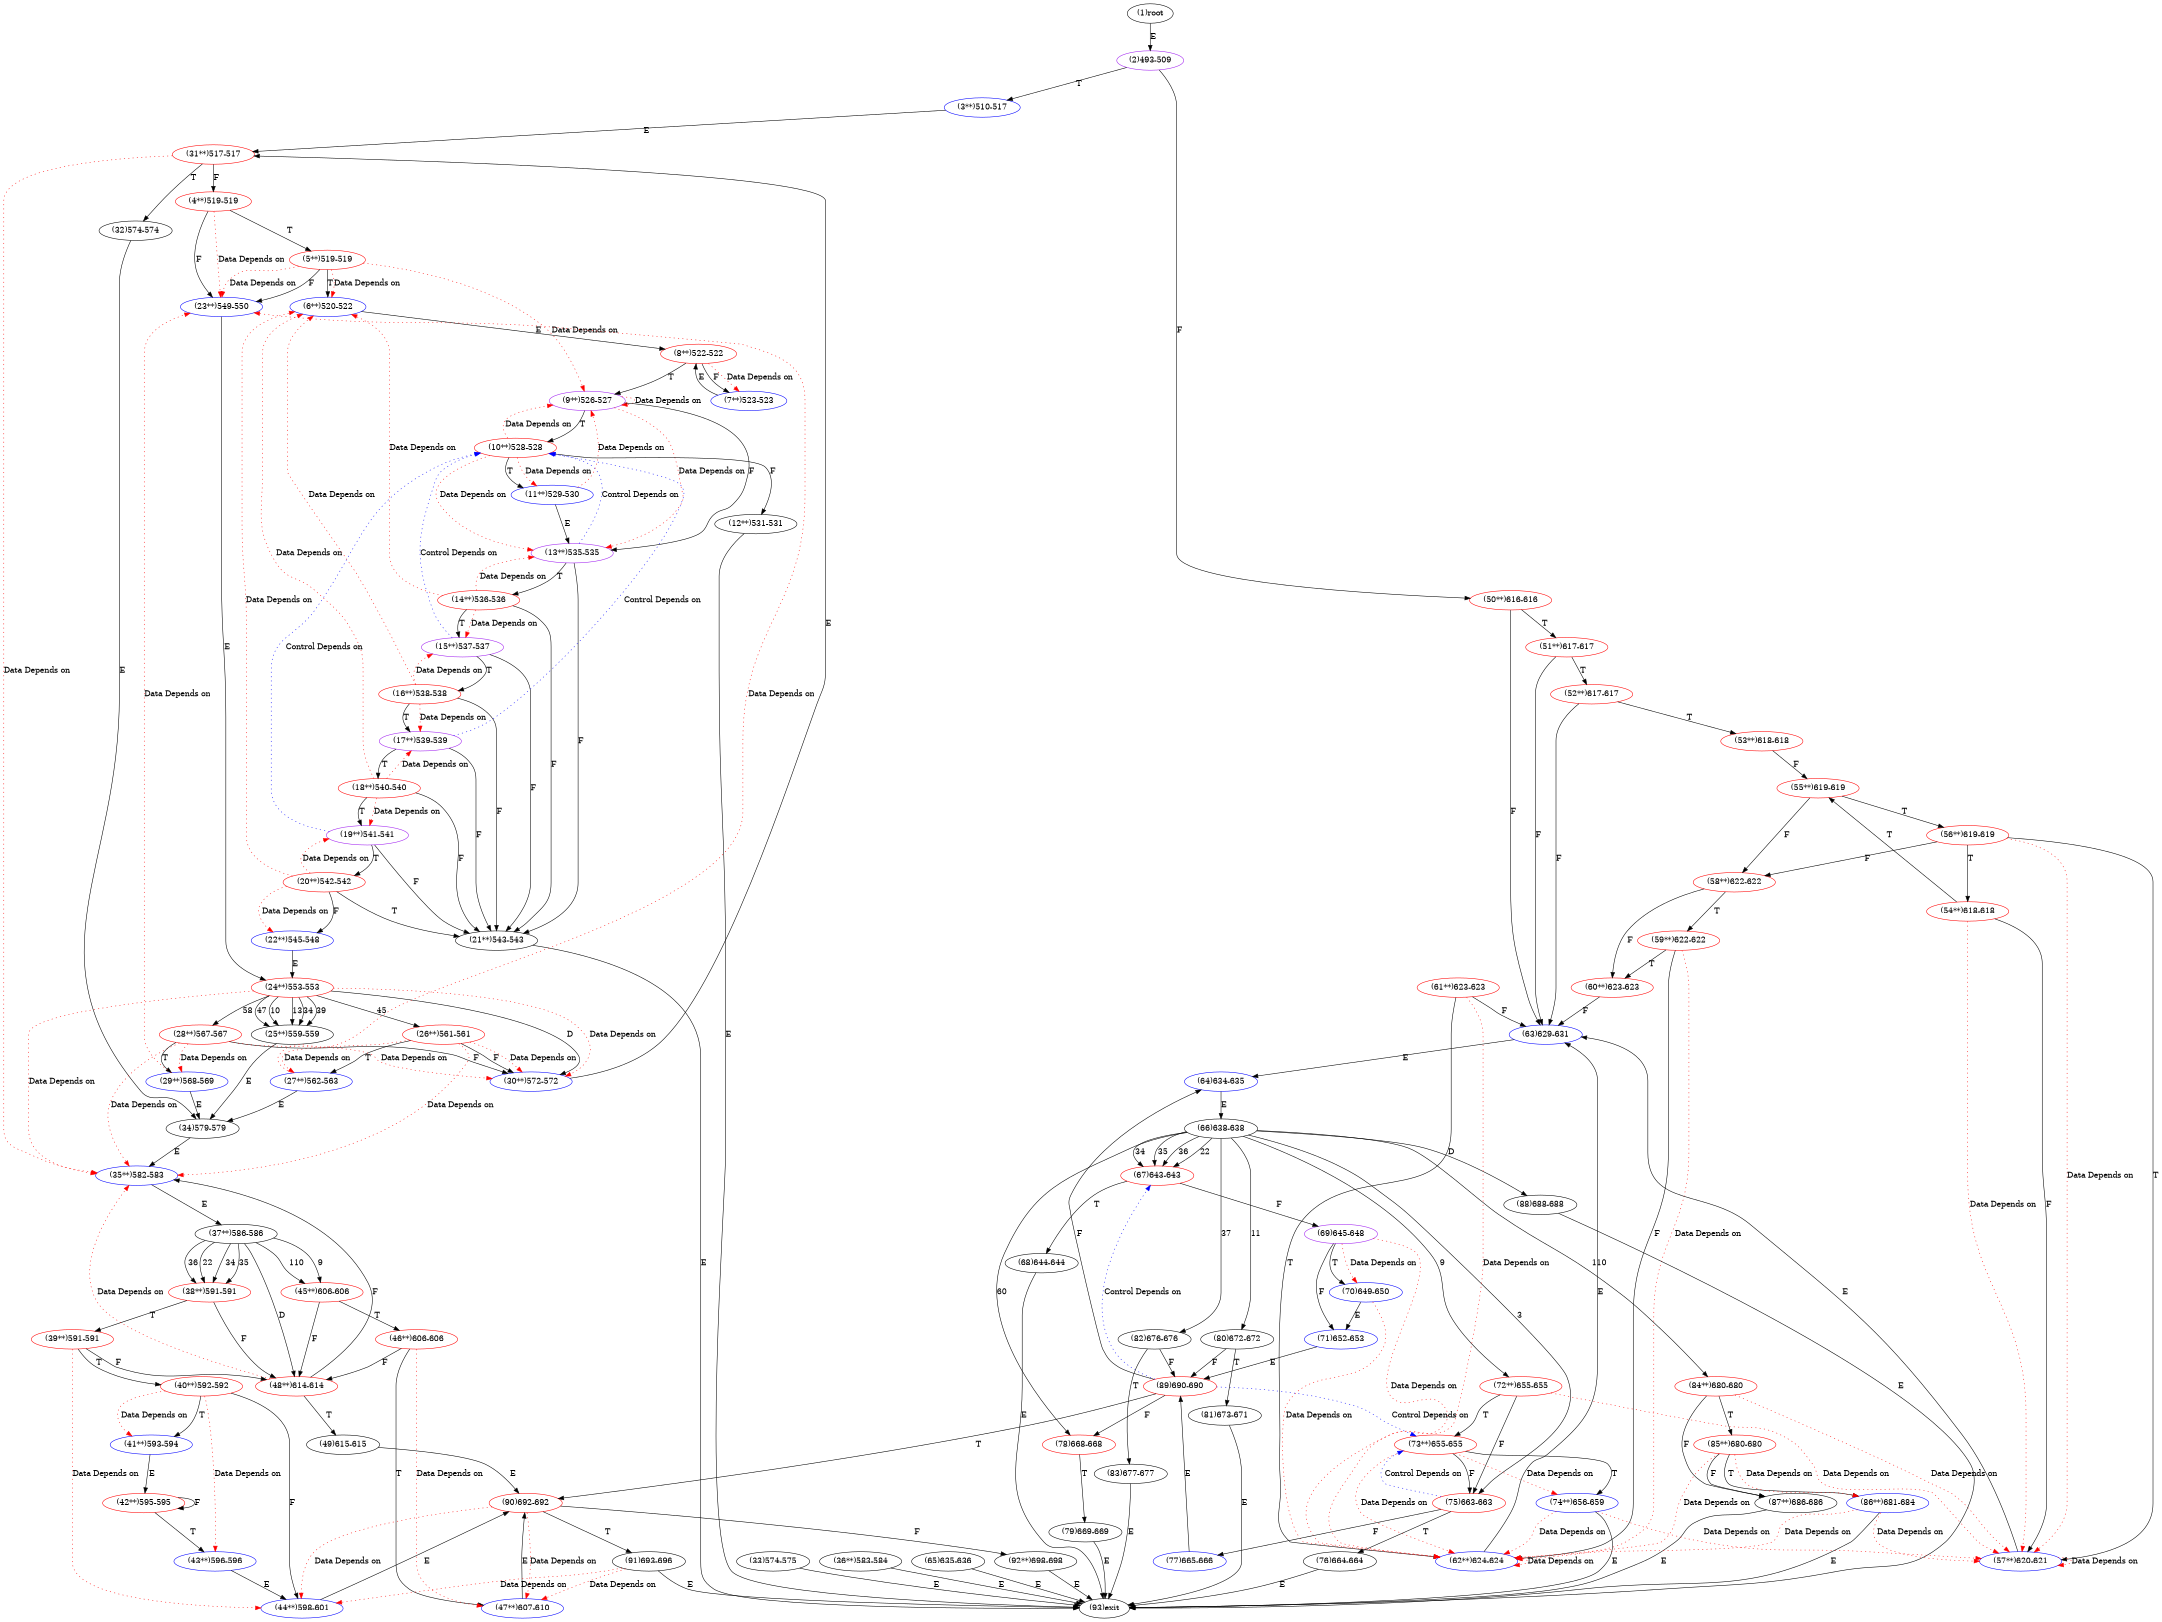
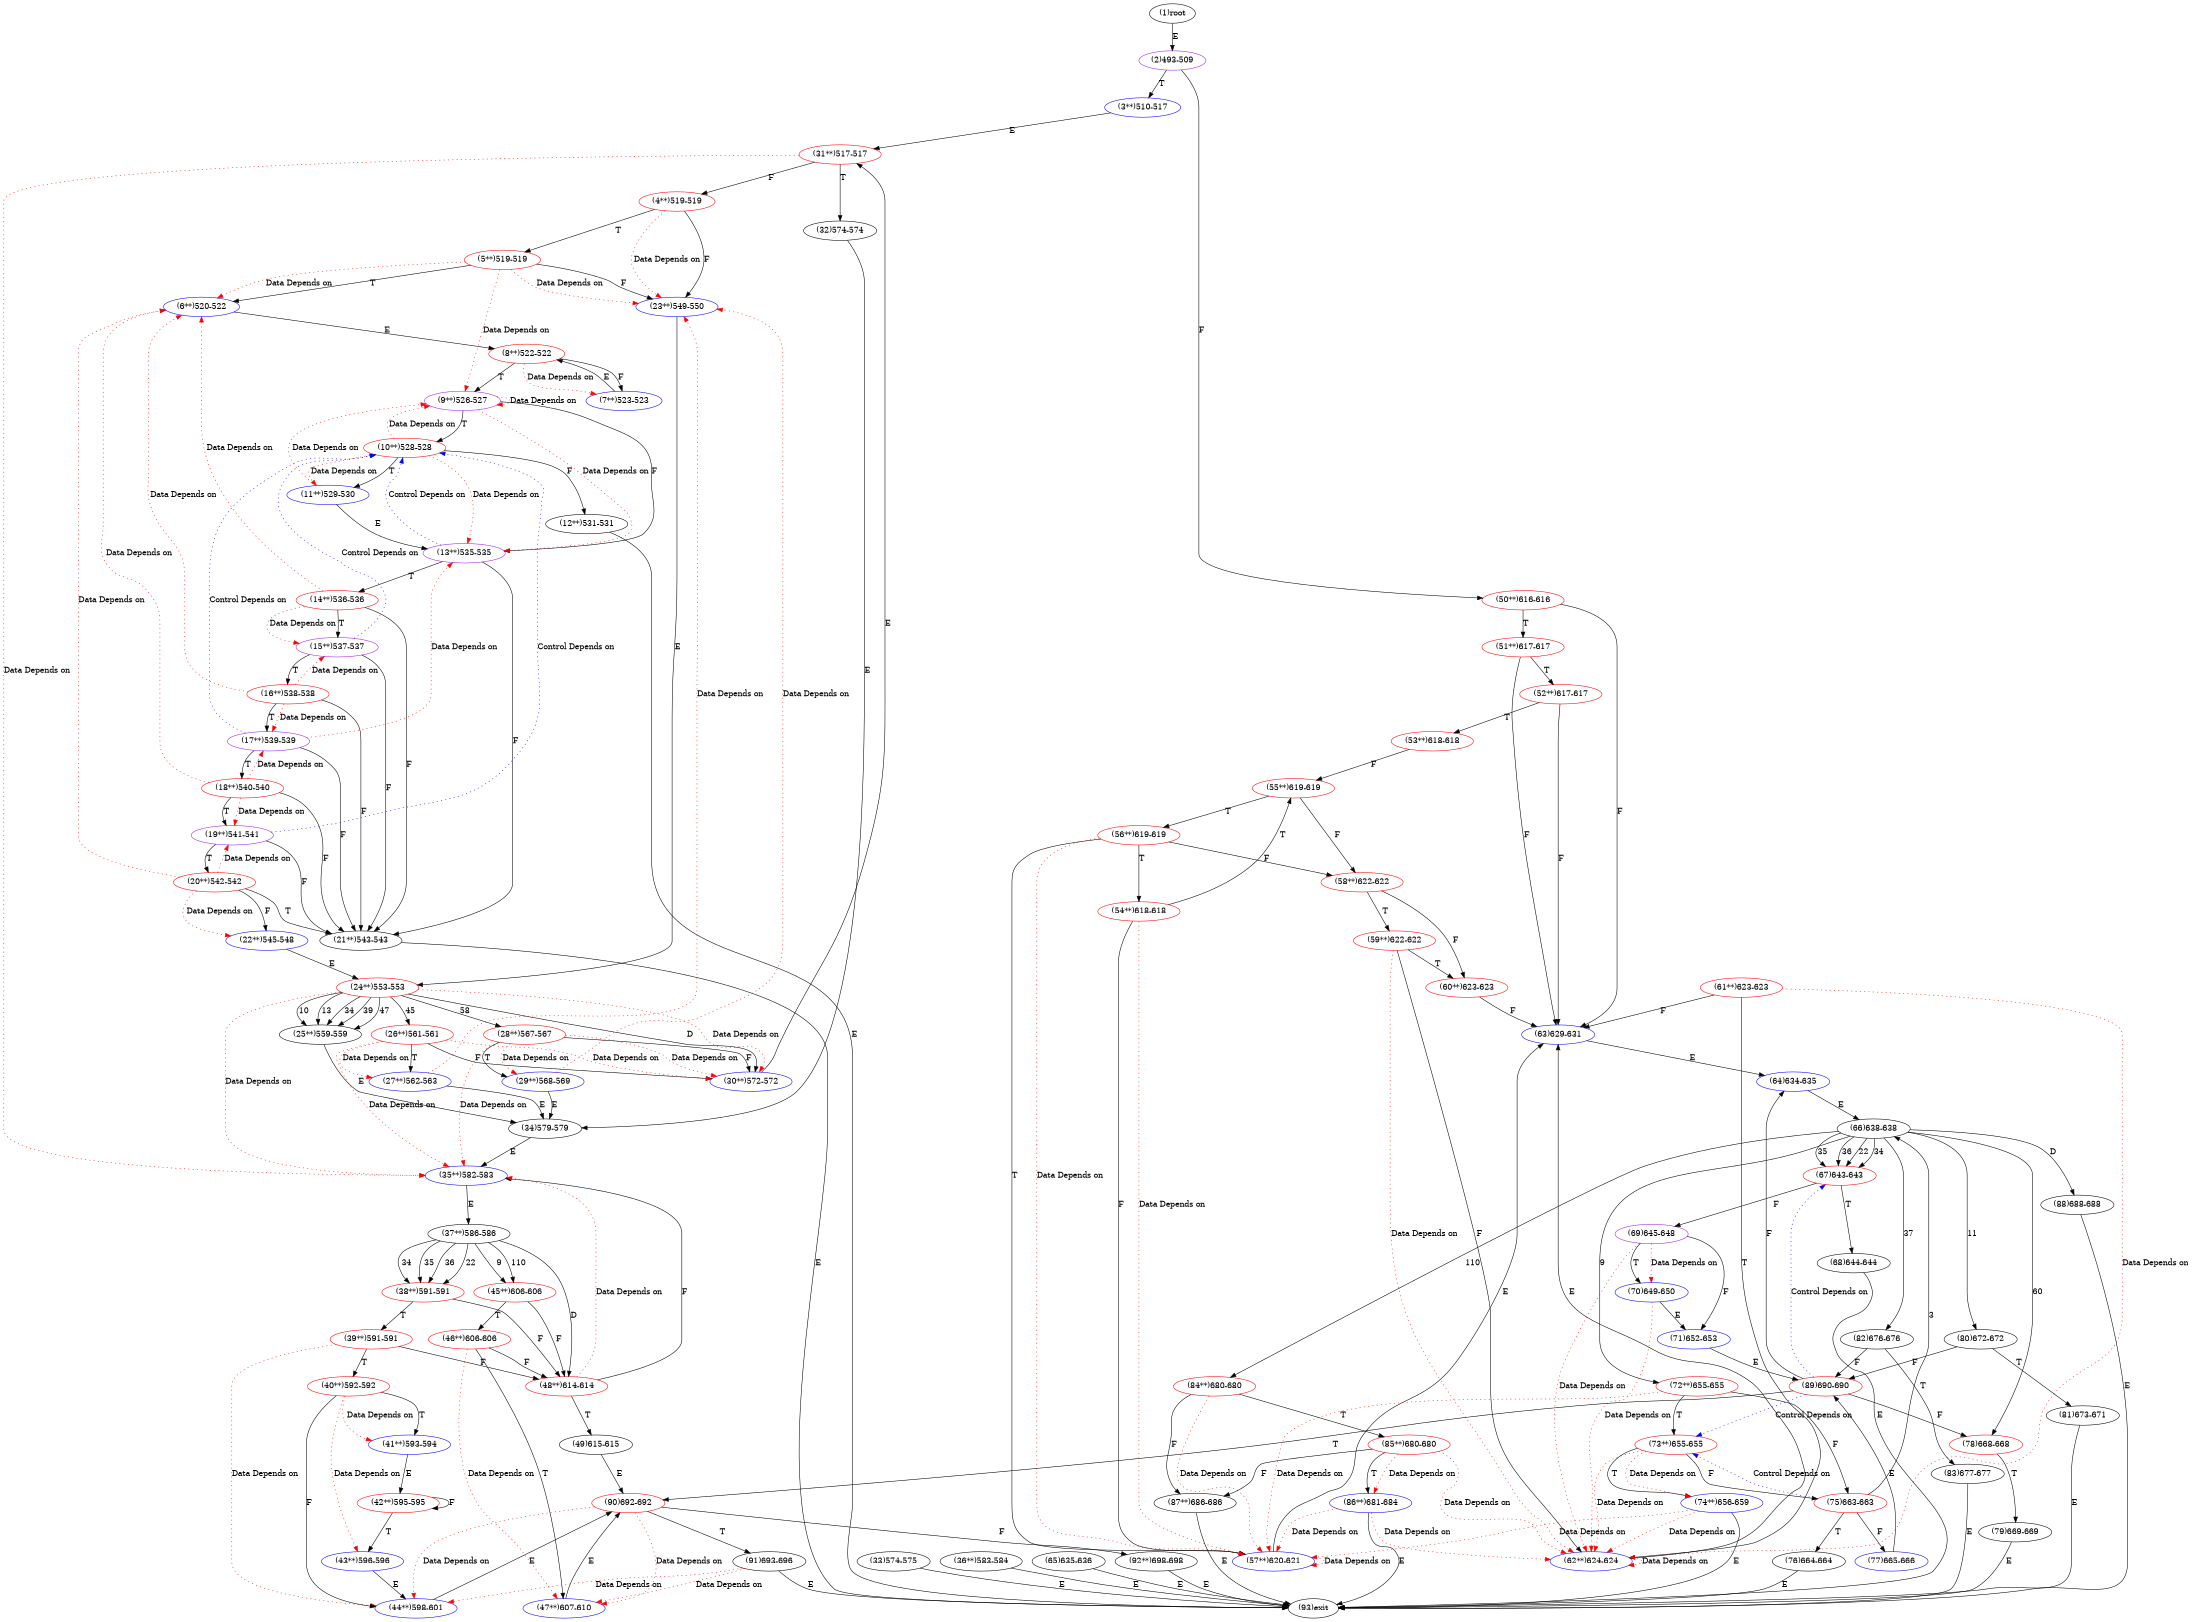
(494, 565) -> (430, 697)
(1470, 1273) -> (1929, 1318)
